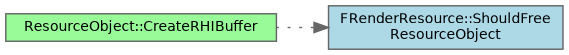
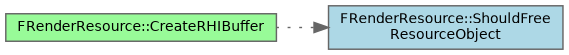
(141, 27) -> (141, 27)
